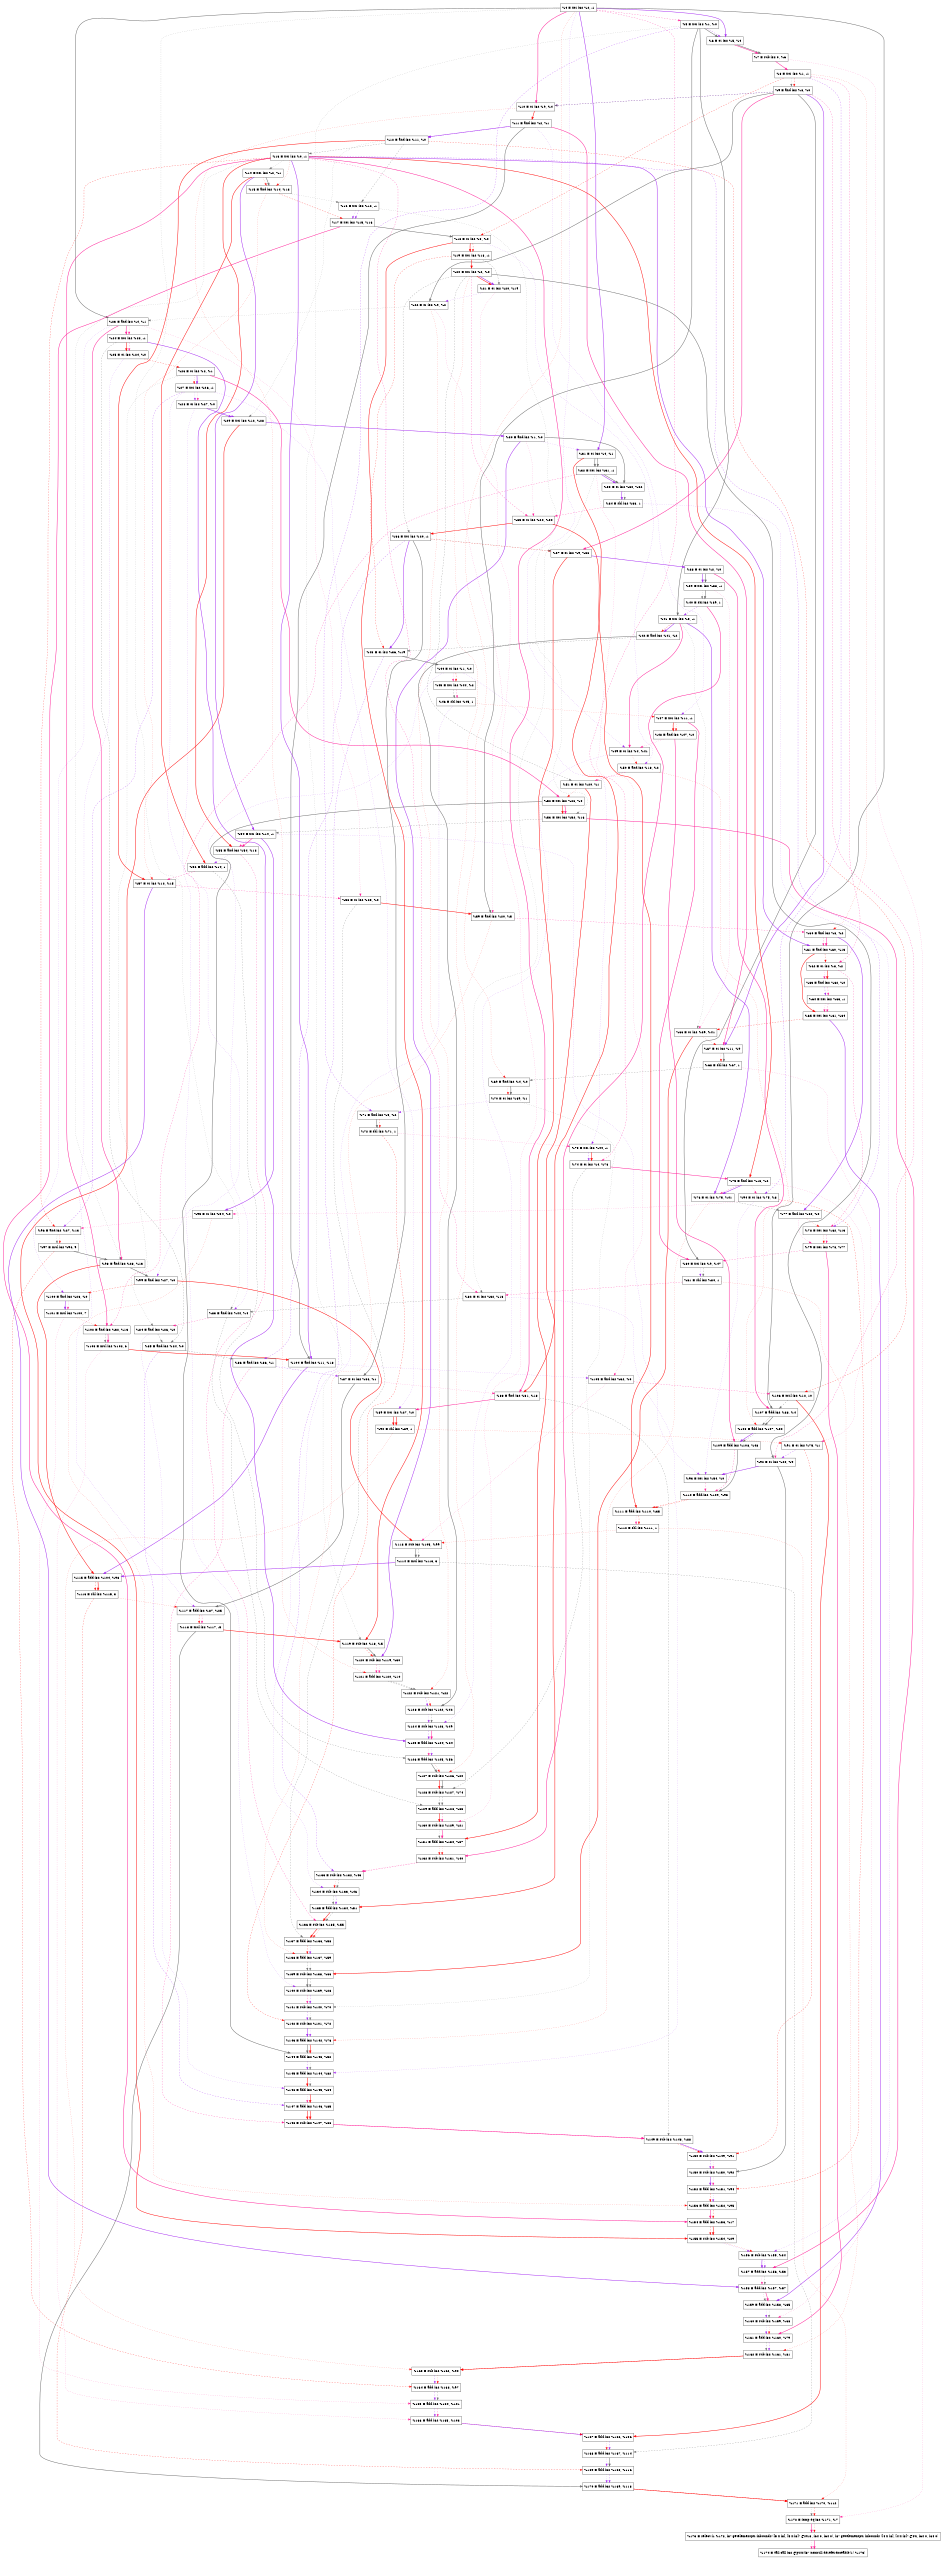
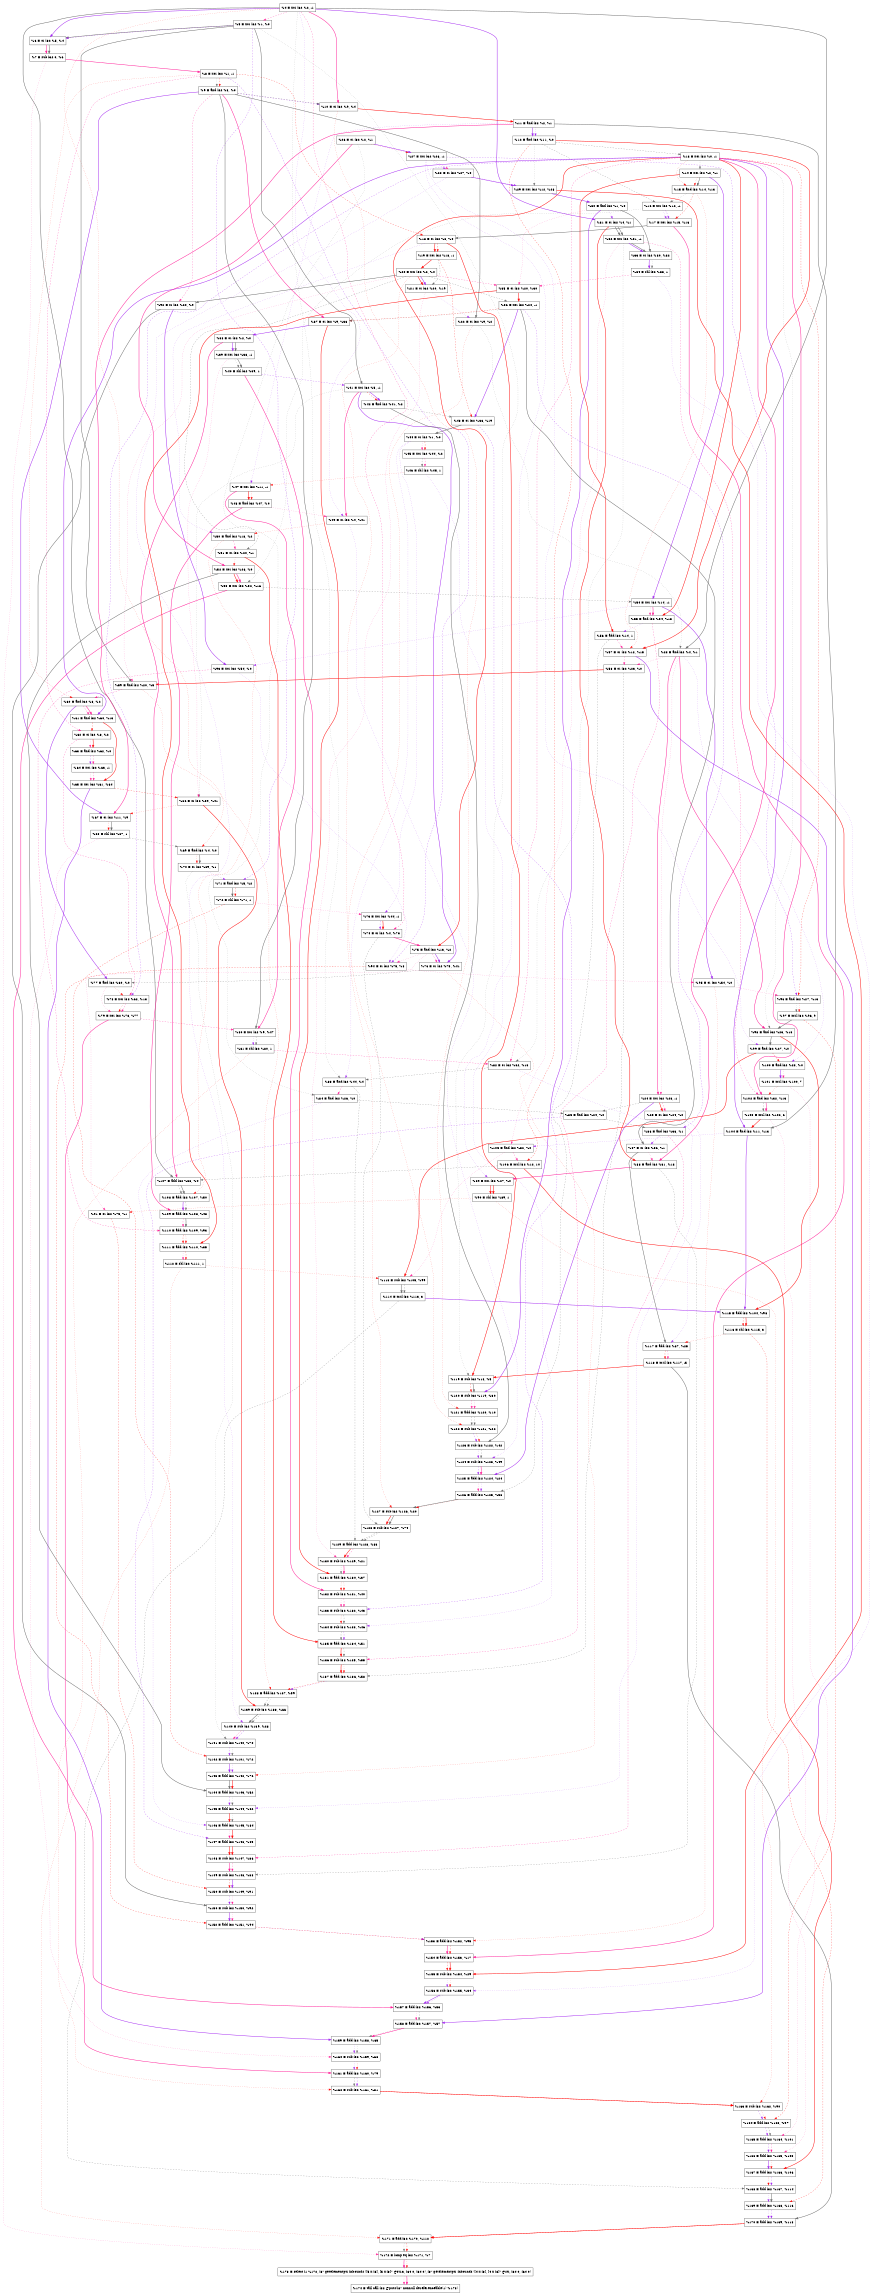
(161, 363) -> none
(485, 606) -> (177, 408)
(732, 1328) -> (316, 813)
(790, 1453) -> none
